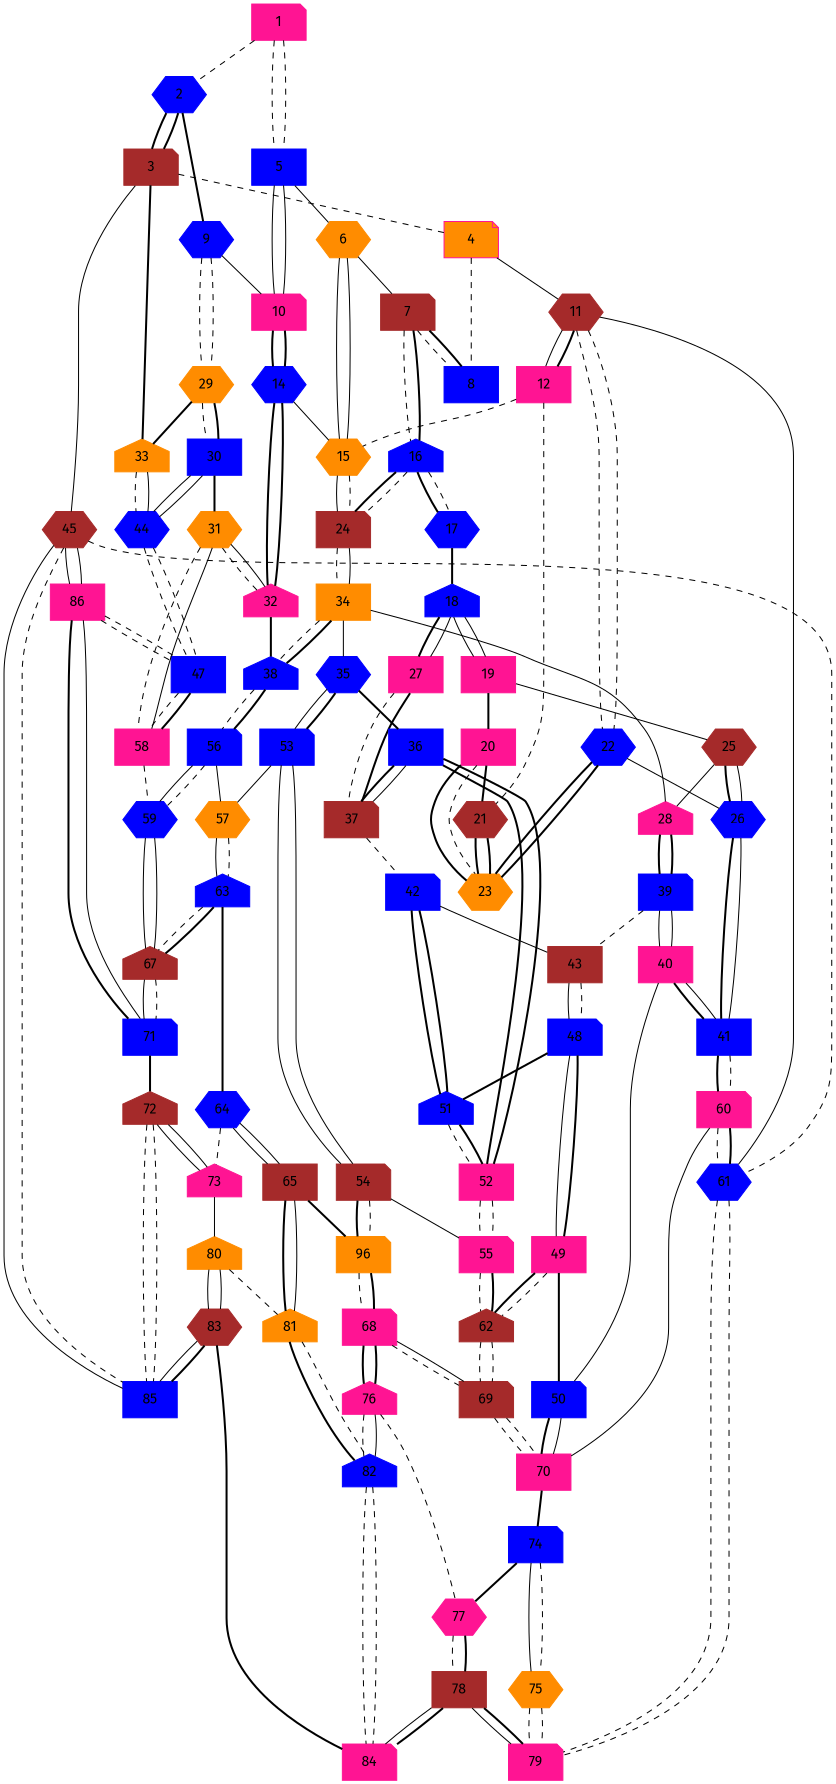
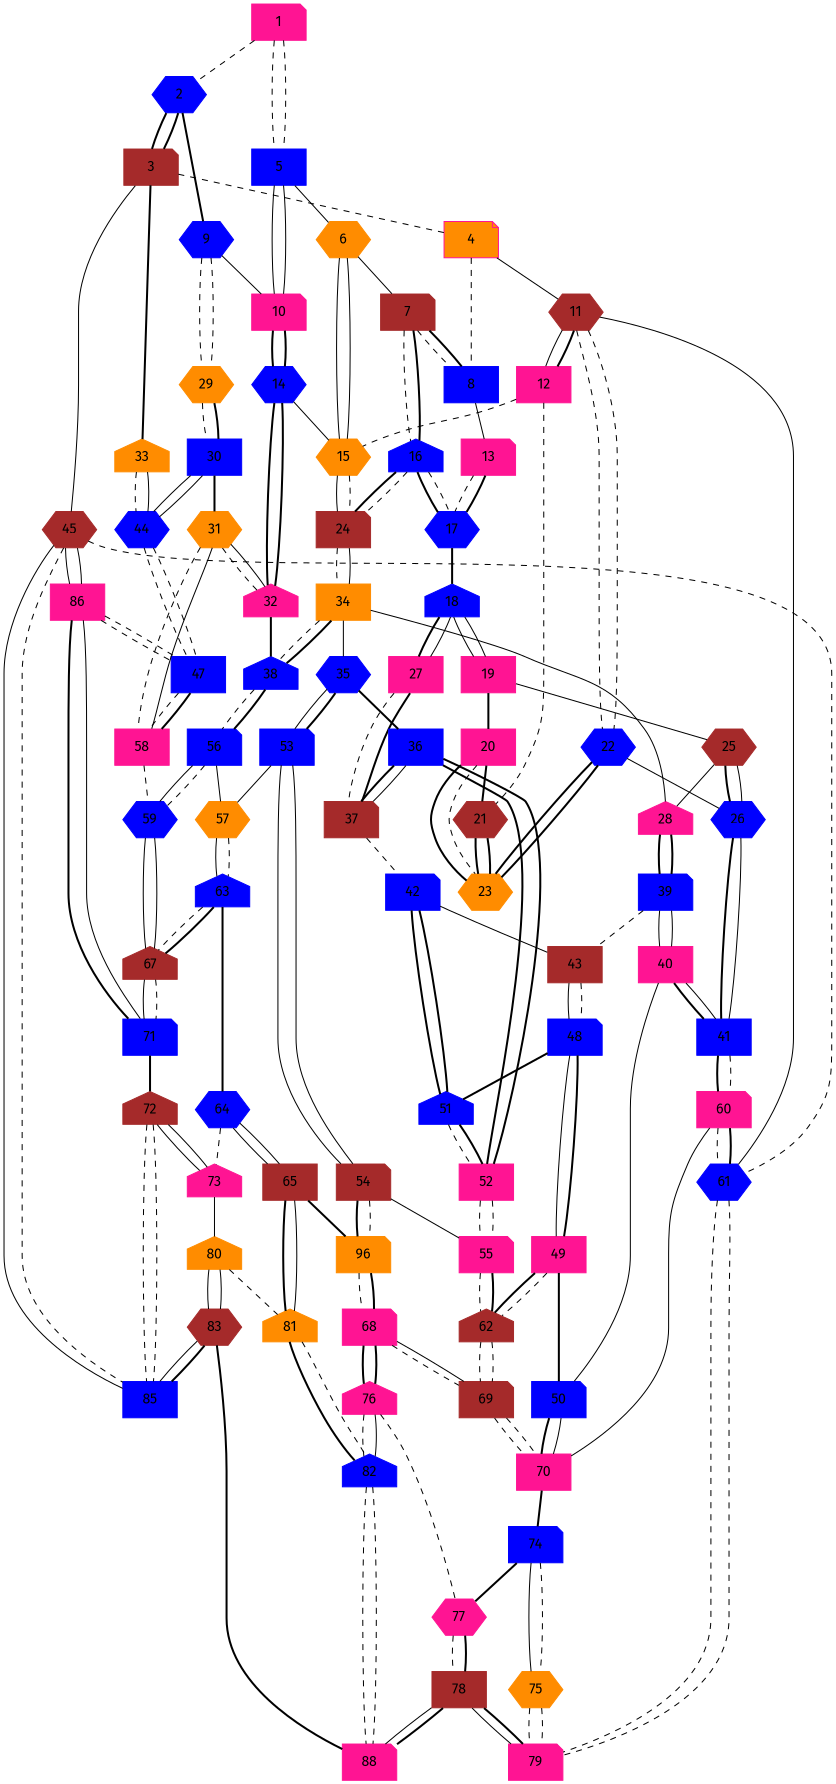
(172, 423) -> none
none -> (488, 457)
(370, 1762) -> (370, 1762)
